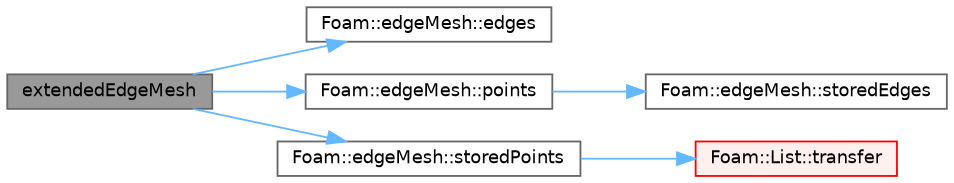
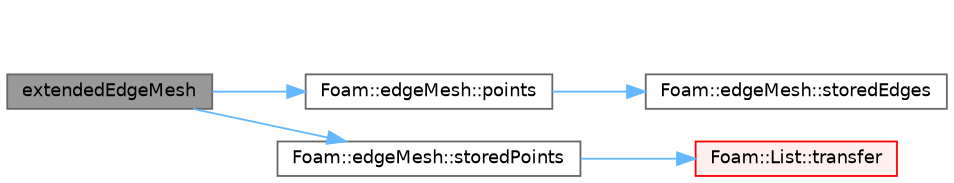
(429, 24) -> none
